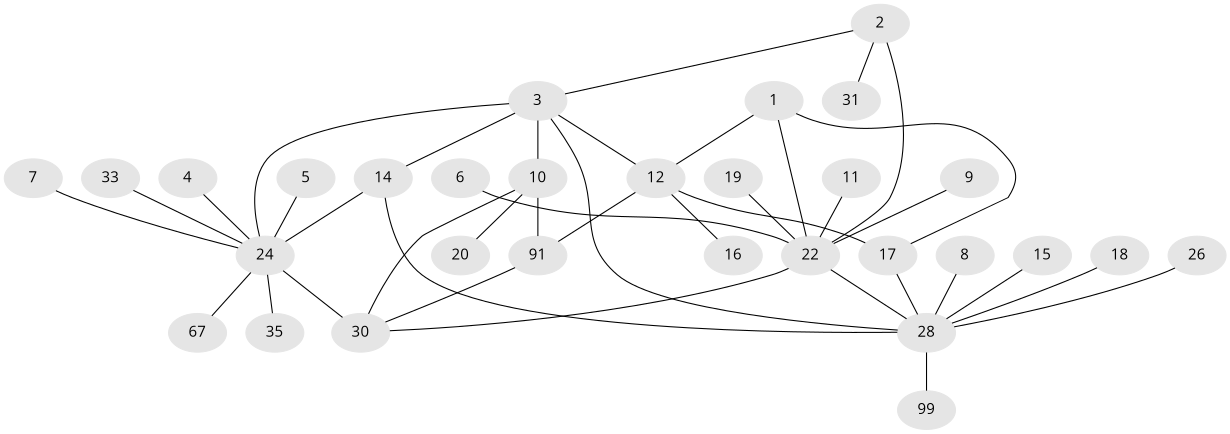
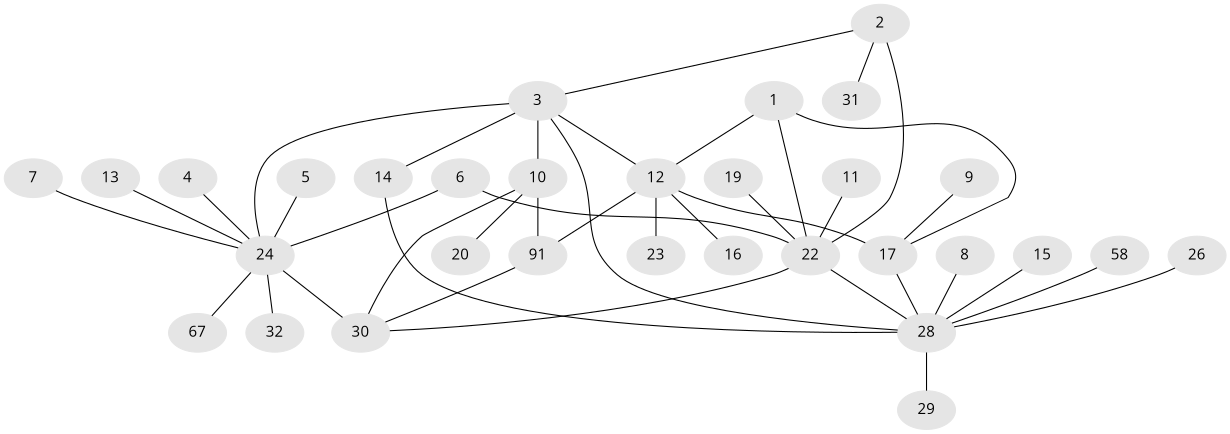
(111, 178) -> (111, 178)
(324, 217) -> (365, 220)
(890, 217) -> (929, 217)
none -> (656, 256)
(1120, 256) -> (1120, 256)
(275, 333) -> (275, 333)
(927, 410) -> (927, 410)
